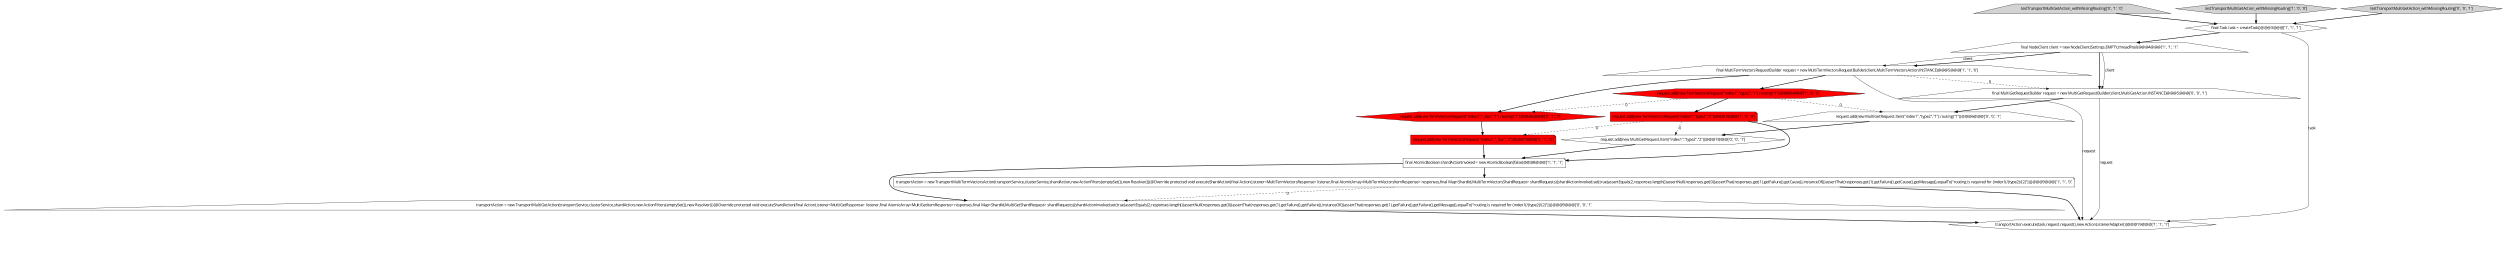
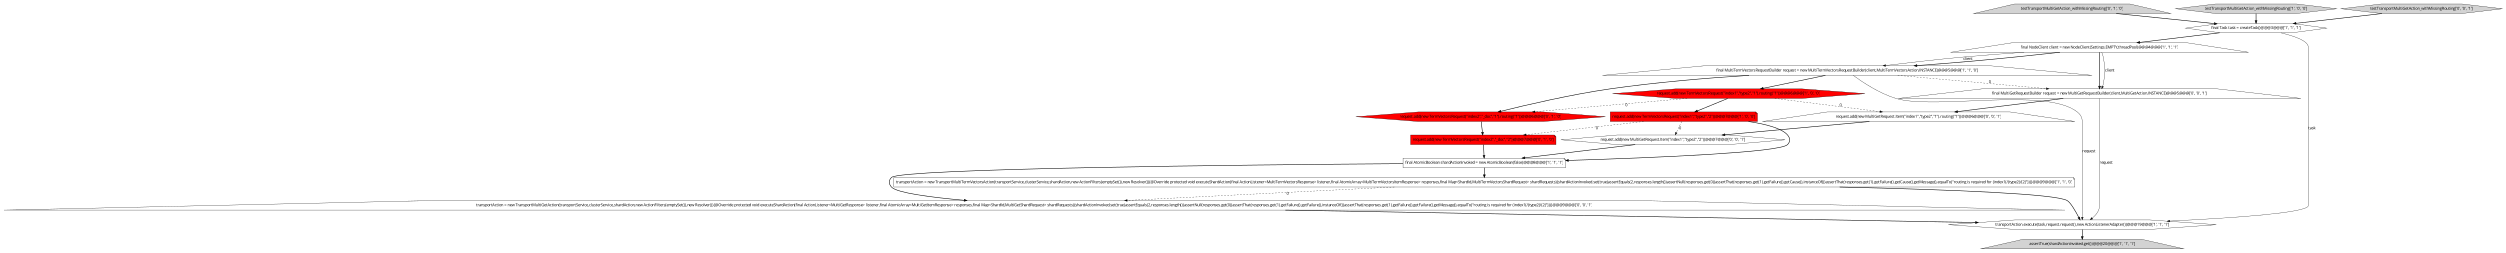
none -> (2082, 244)
